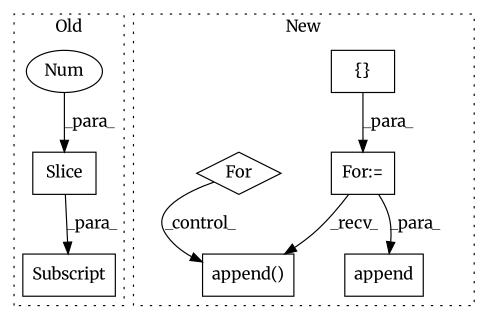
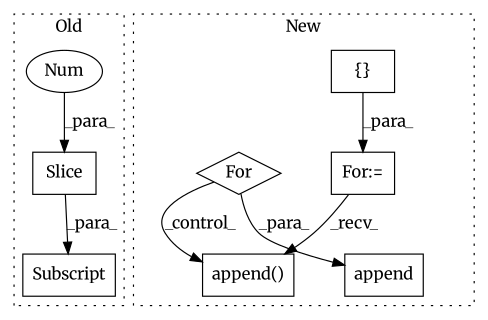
(389, 217) -> (274, 243)
